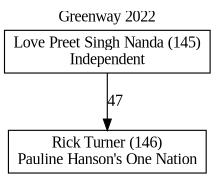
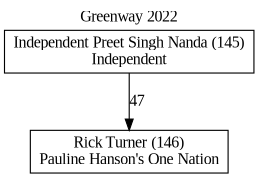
(107, 52) -> (129, 52)
